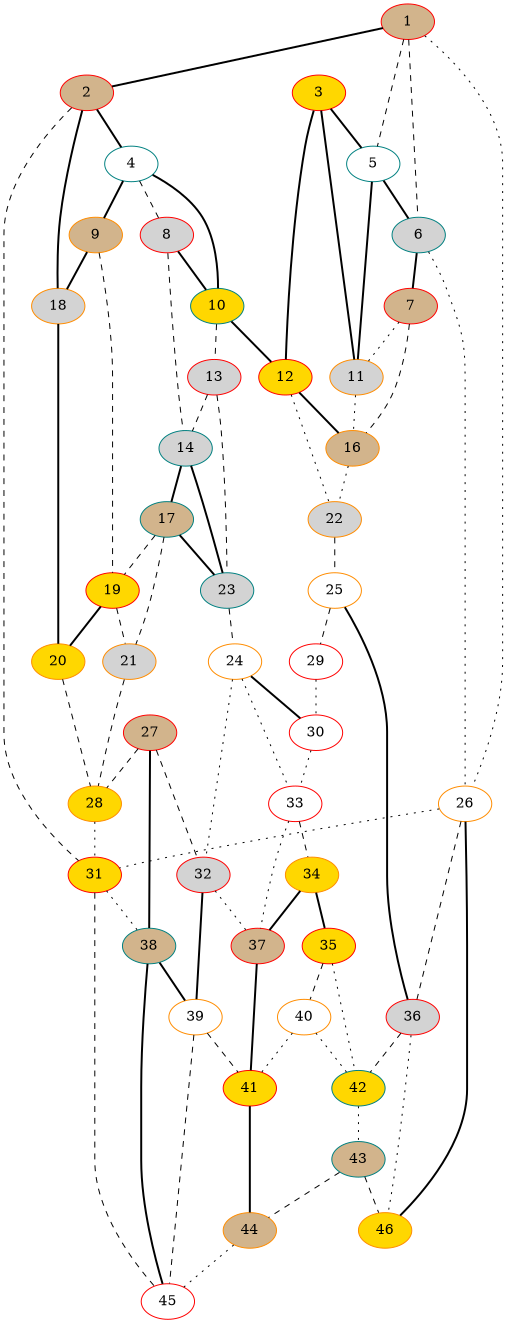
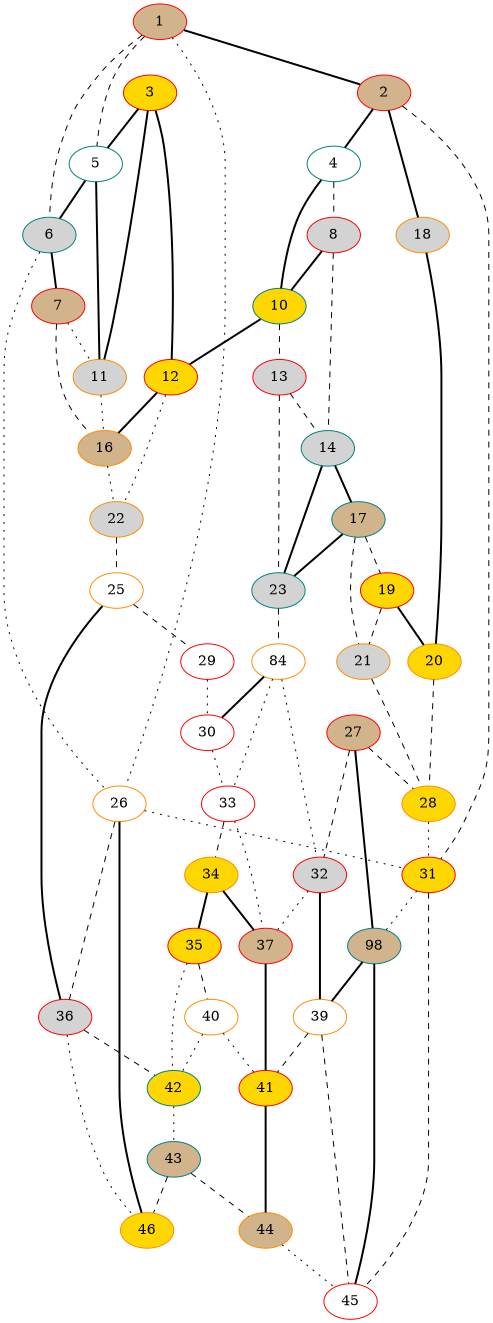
(96, 235) -> none
(235, 662) -> (278, 662)
(149, 946) -> (374, 946)
